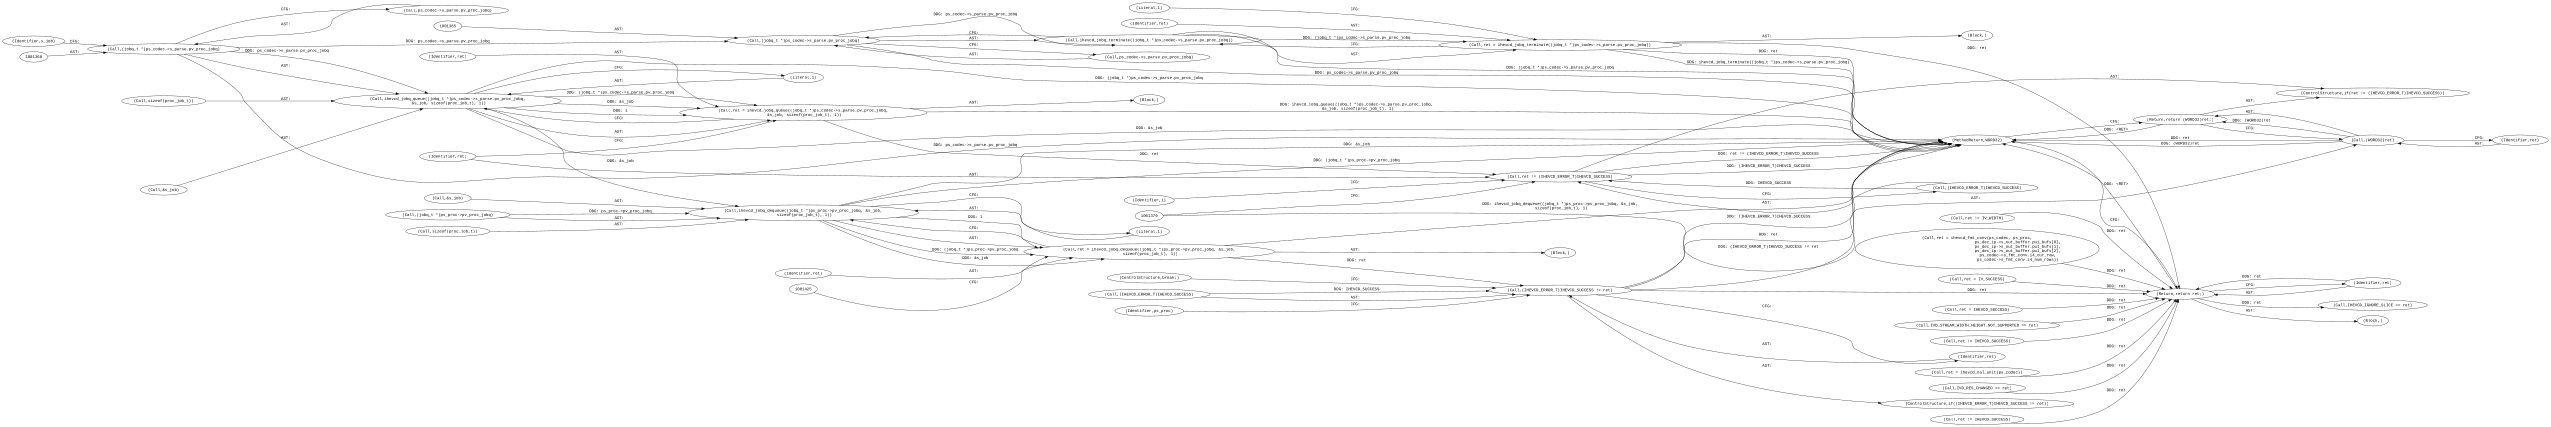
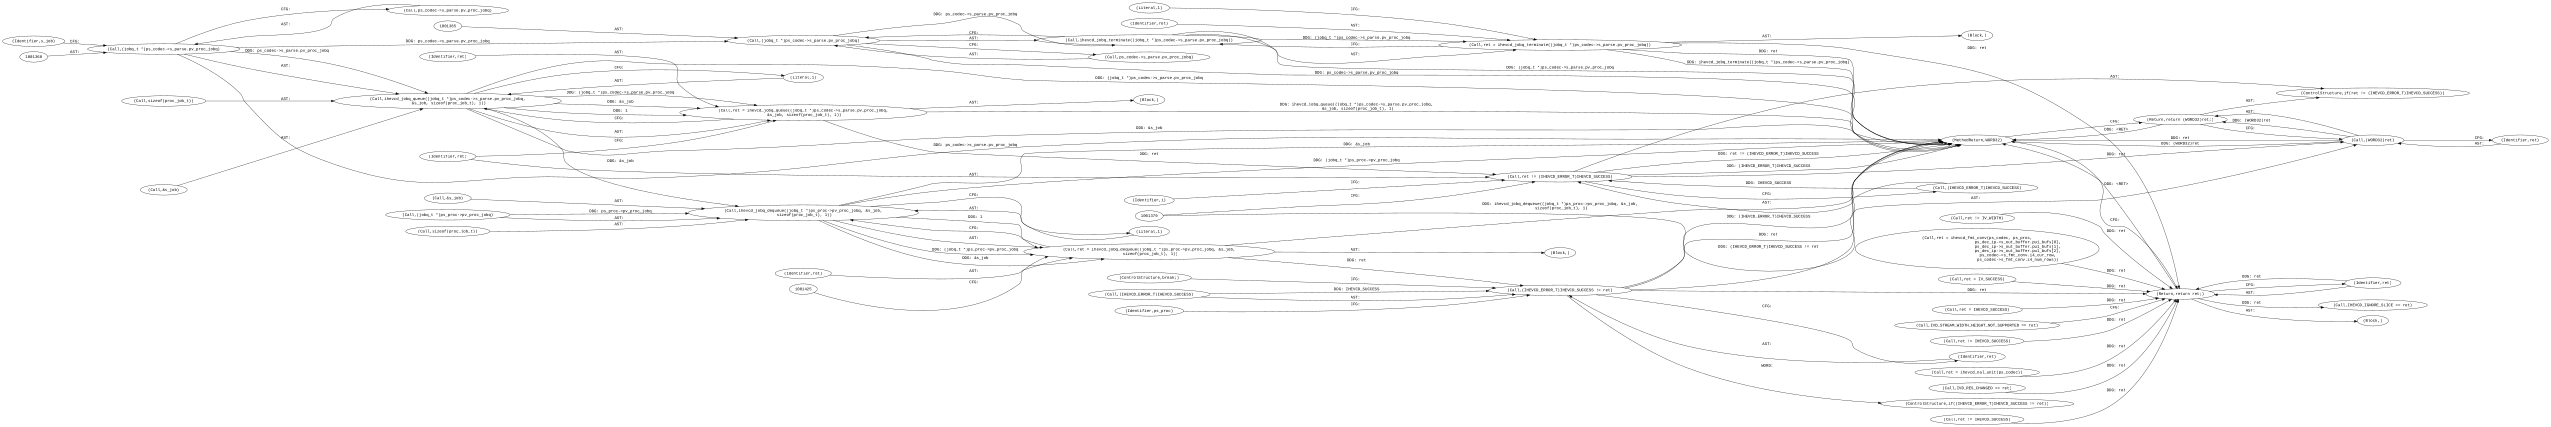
none -> (1987, 166)
(2116, 308) -> (2116, 308)
(1768, 366) -> (1768, 366)
